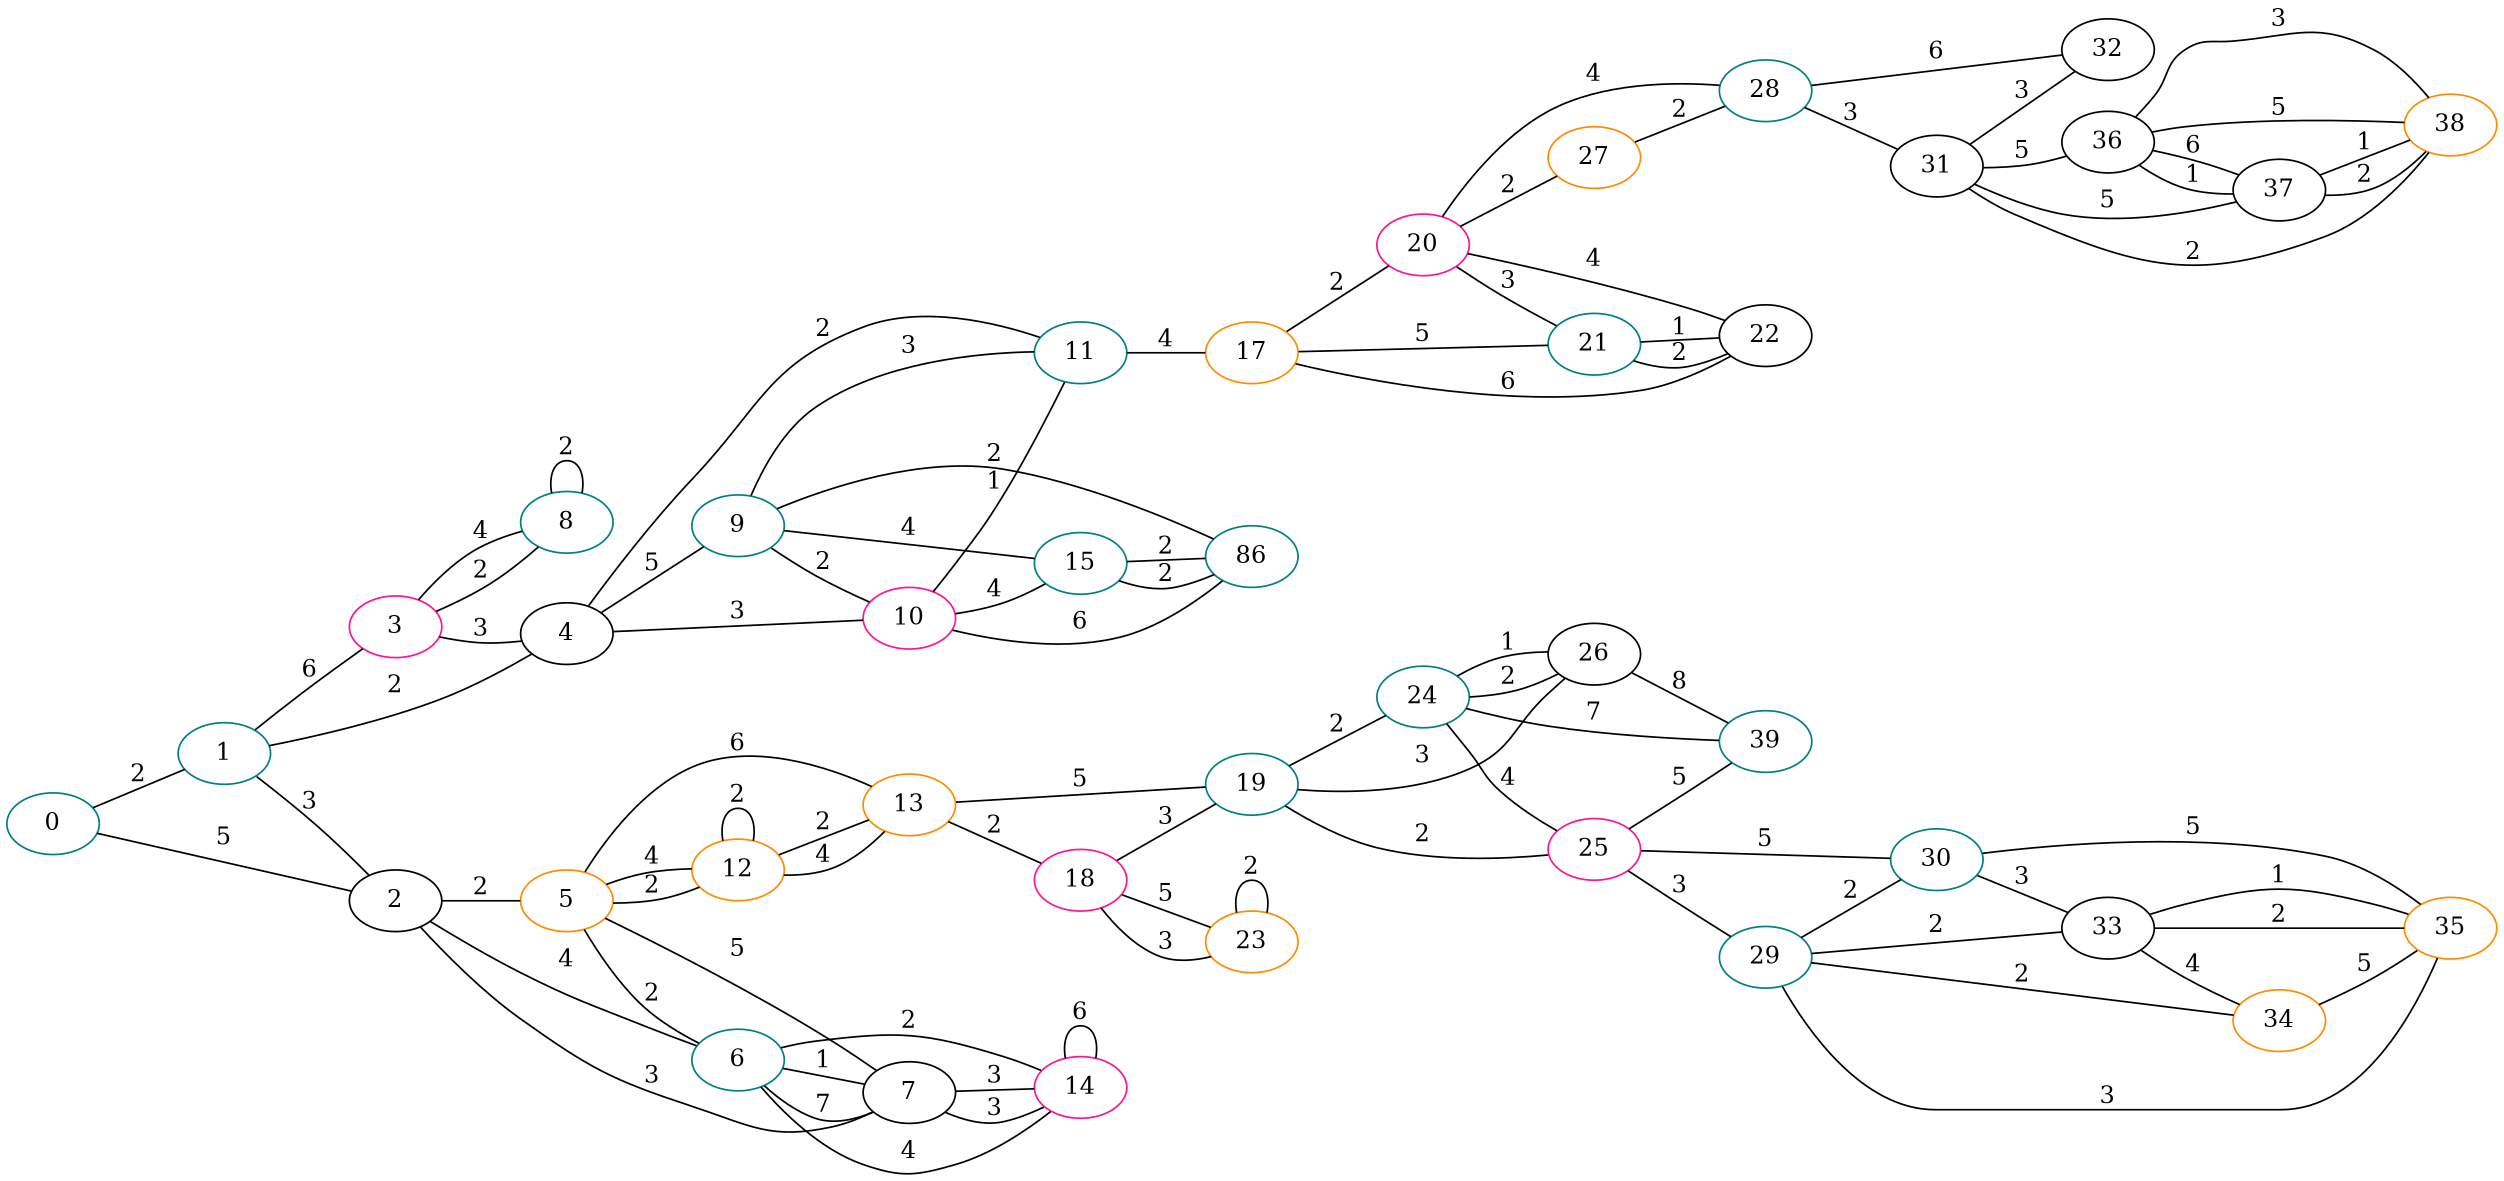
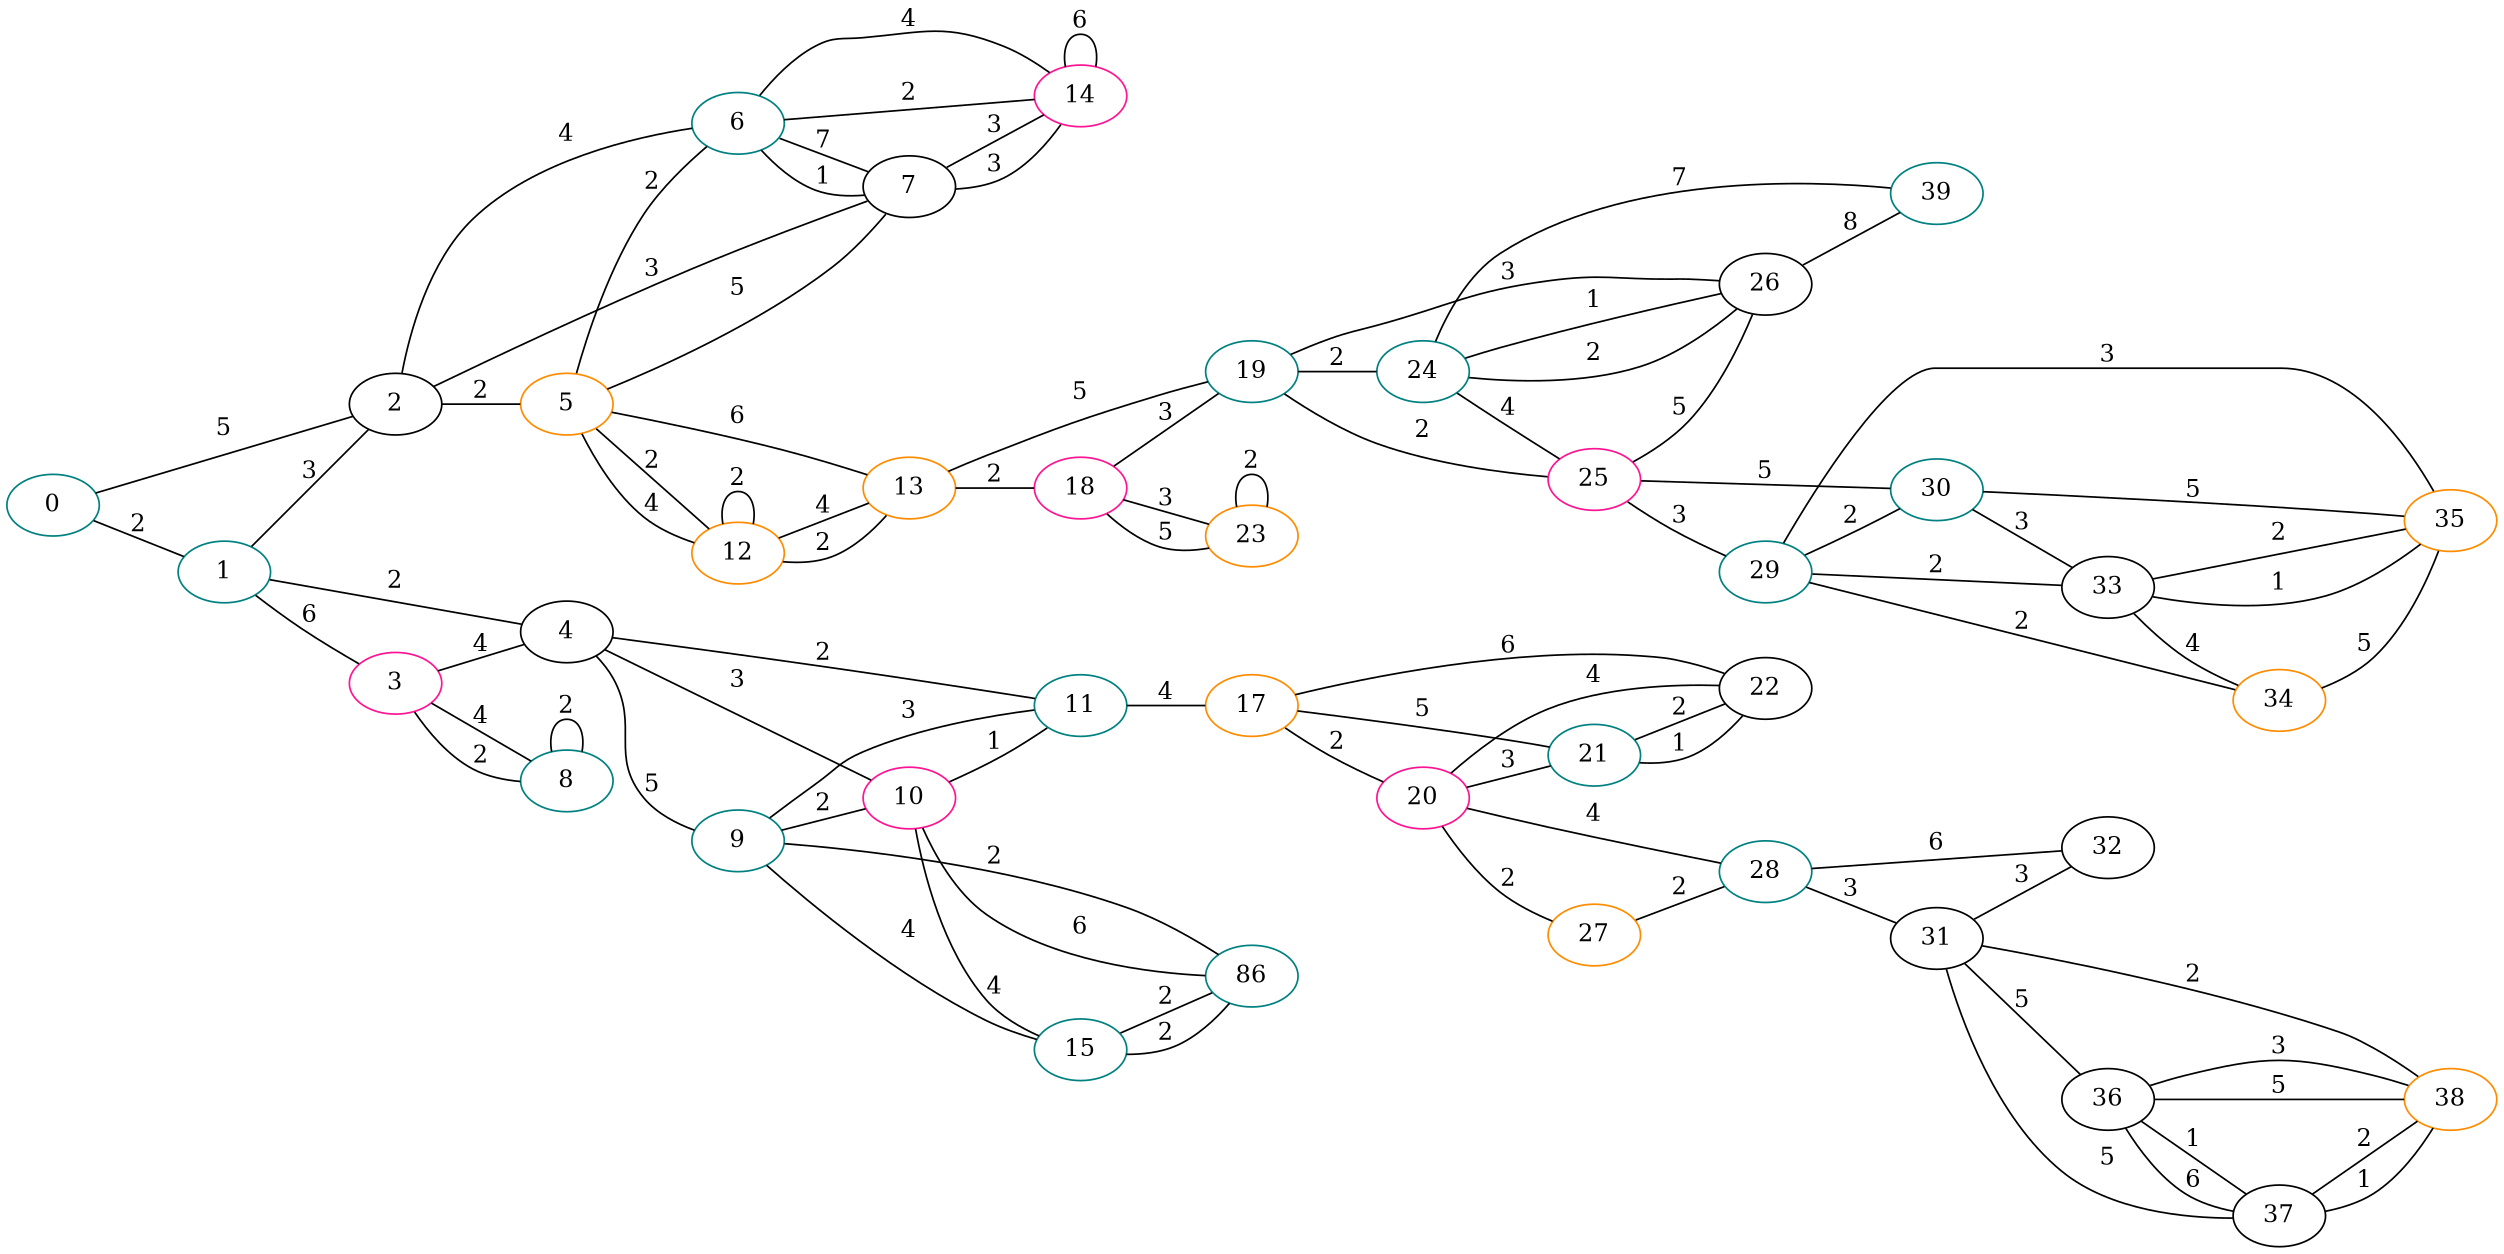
(481, 629) -> (481, 645)
(1681, 796) -> (1706, 400)
